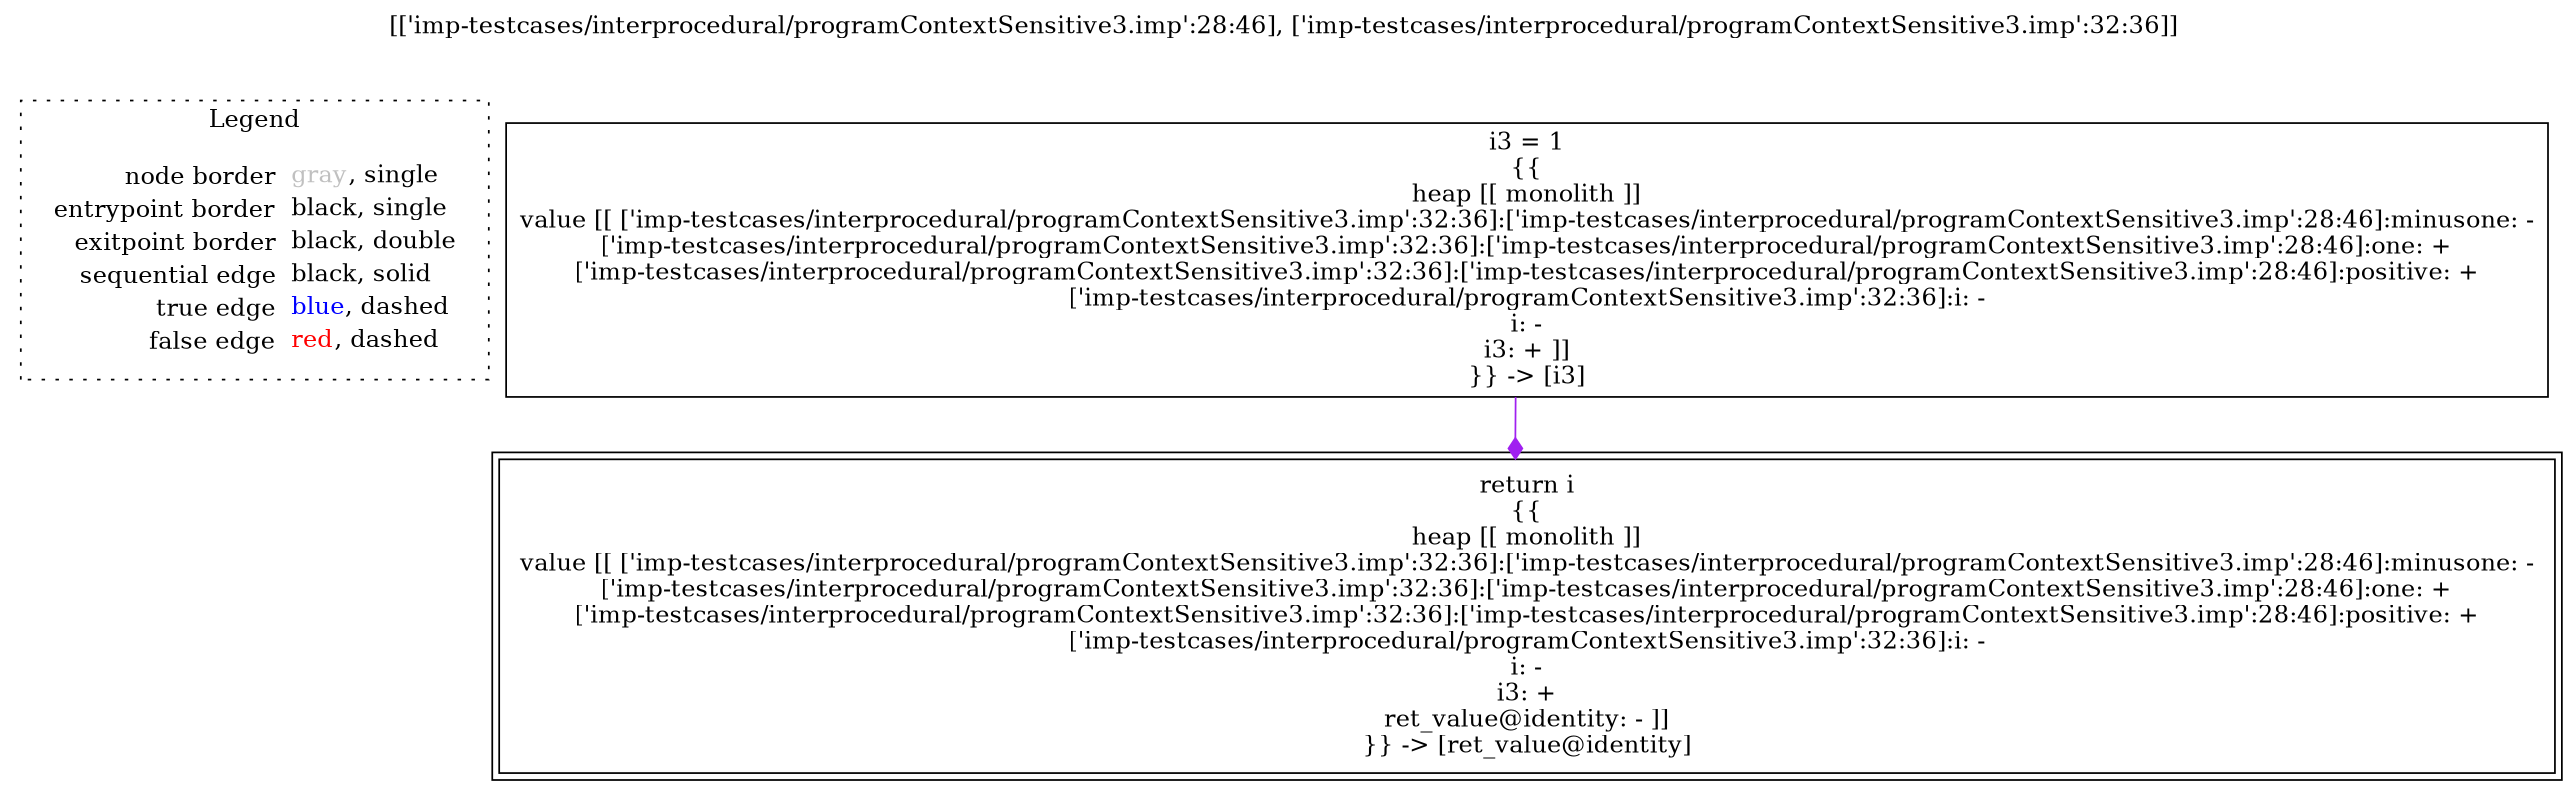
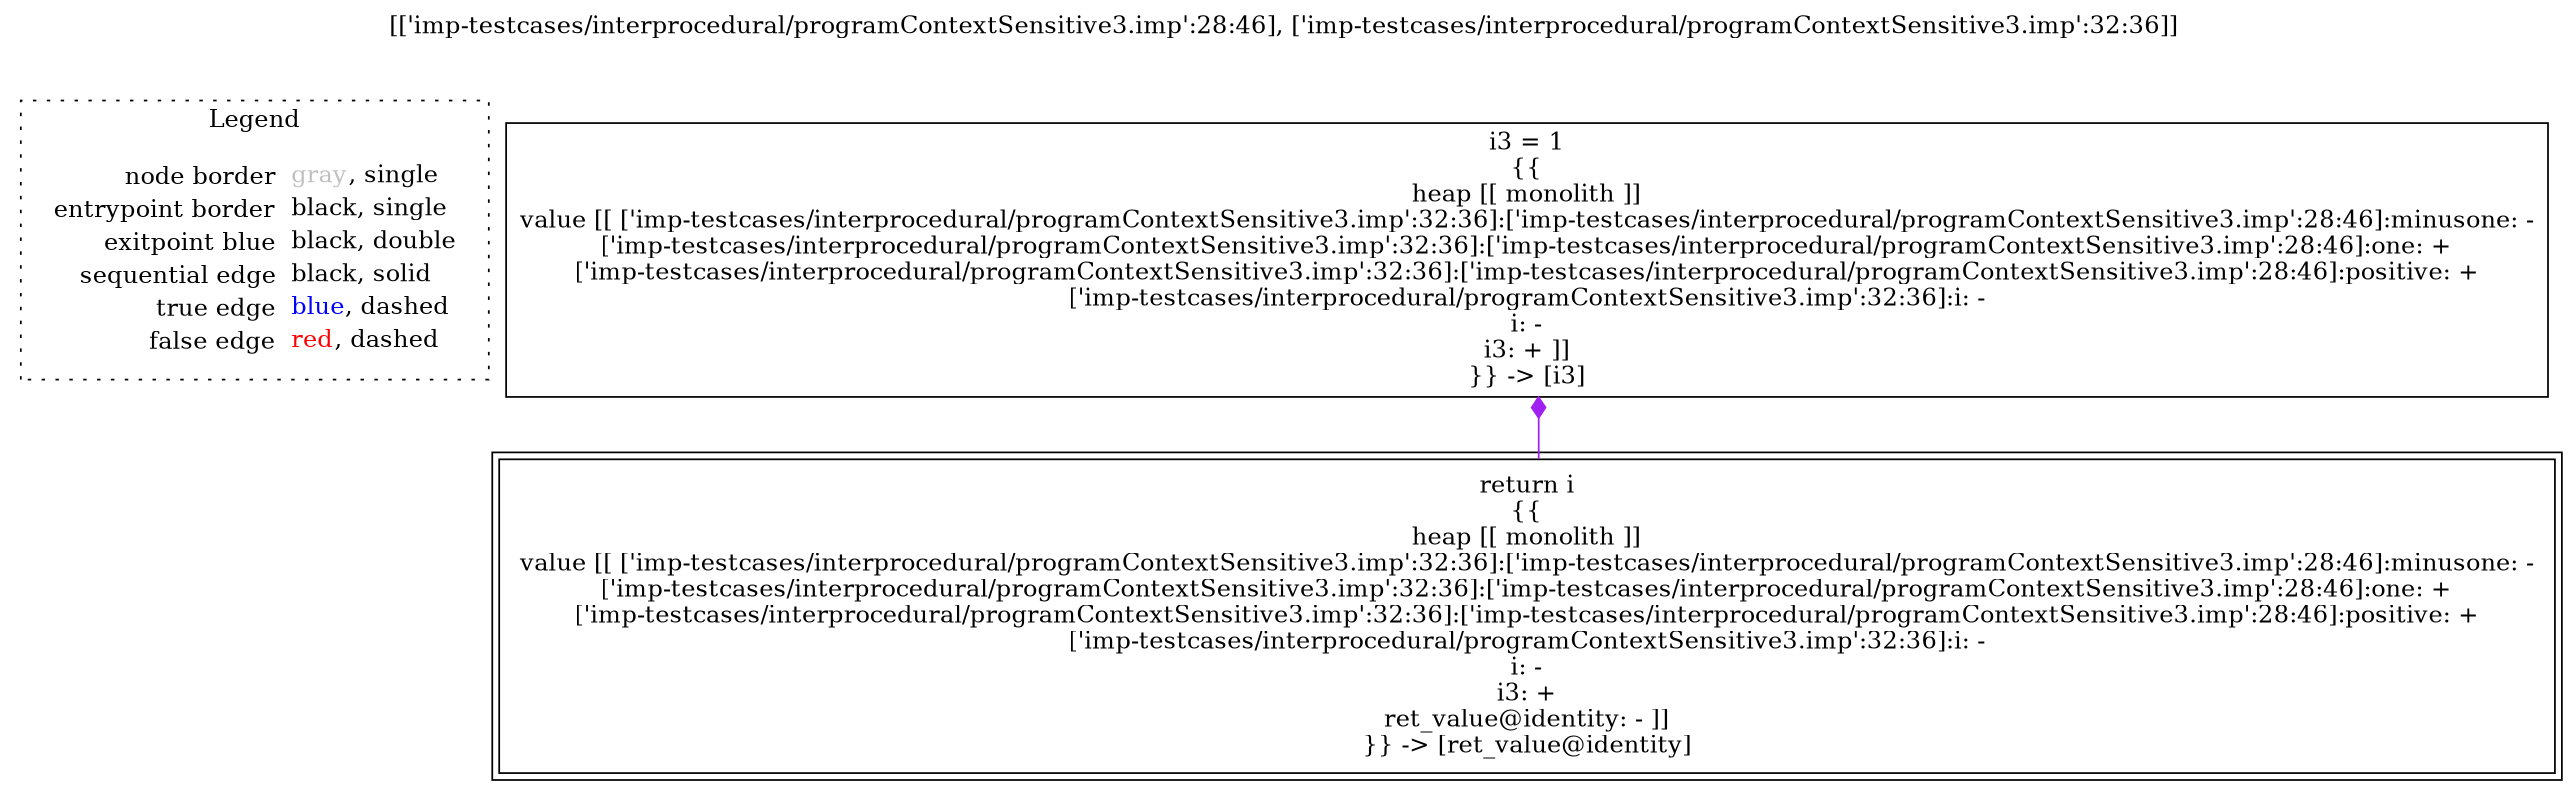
(179, 243) -> (194, 243)
(1515, 418) -> (1539, 439)
